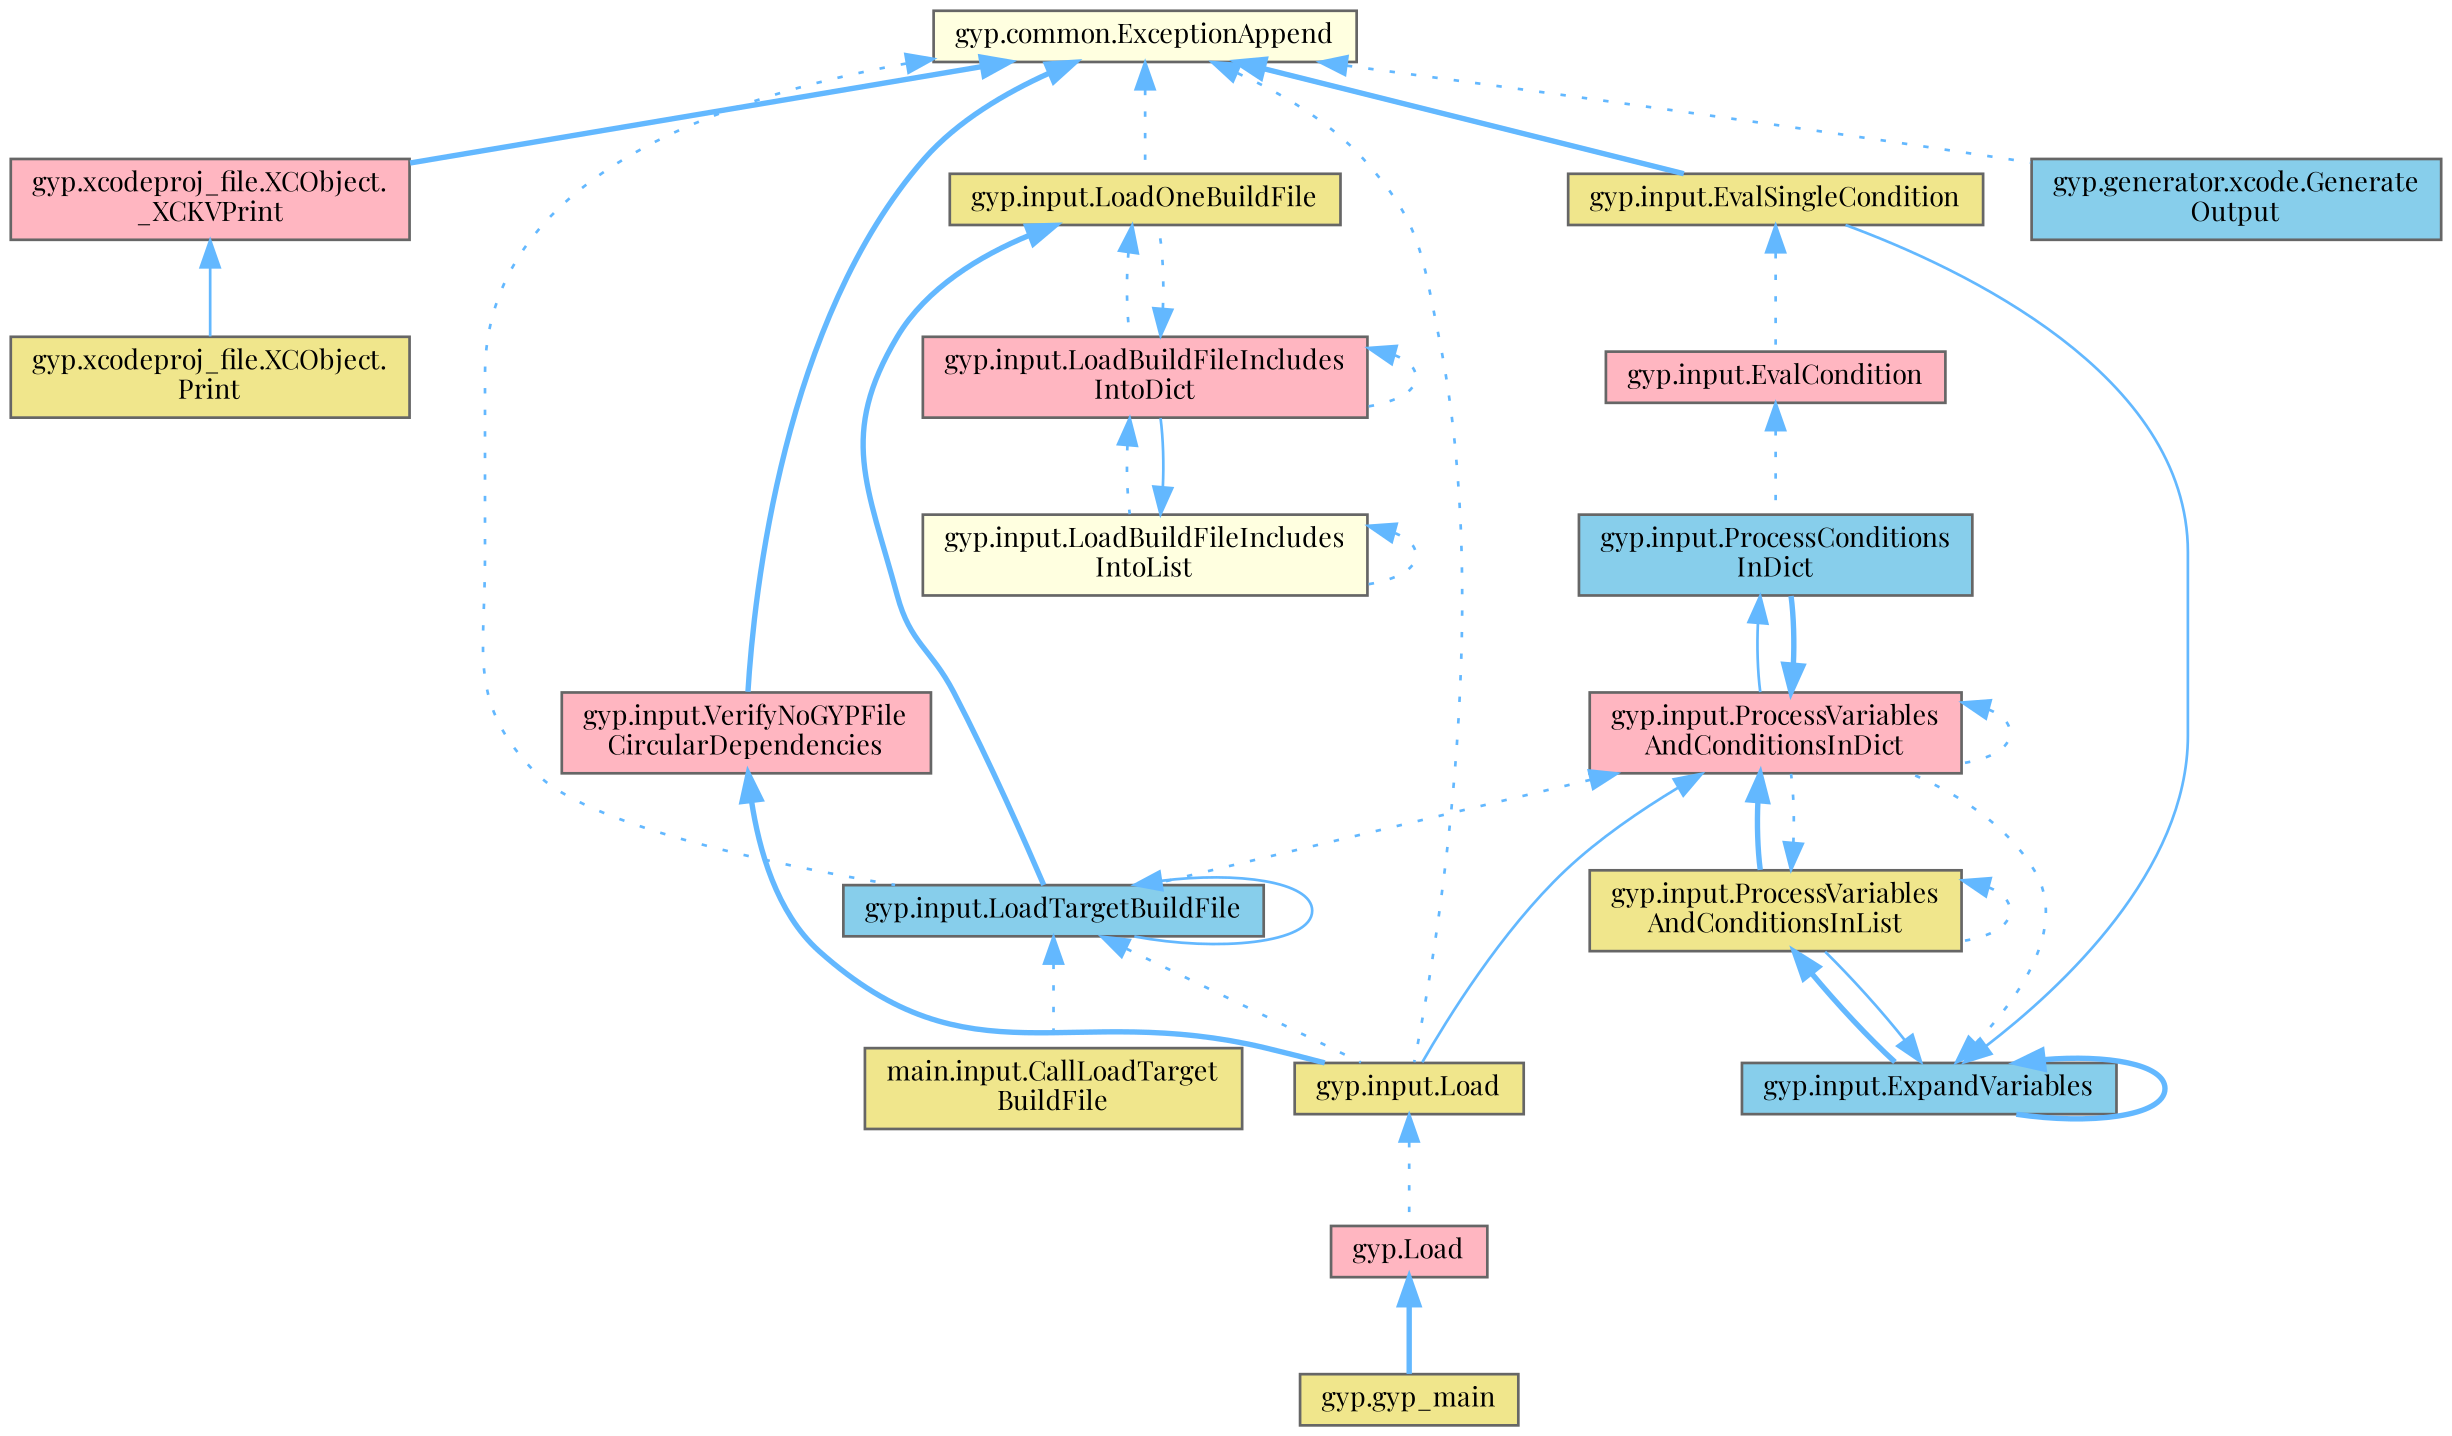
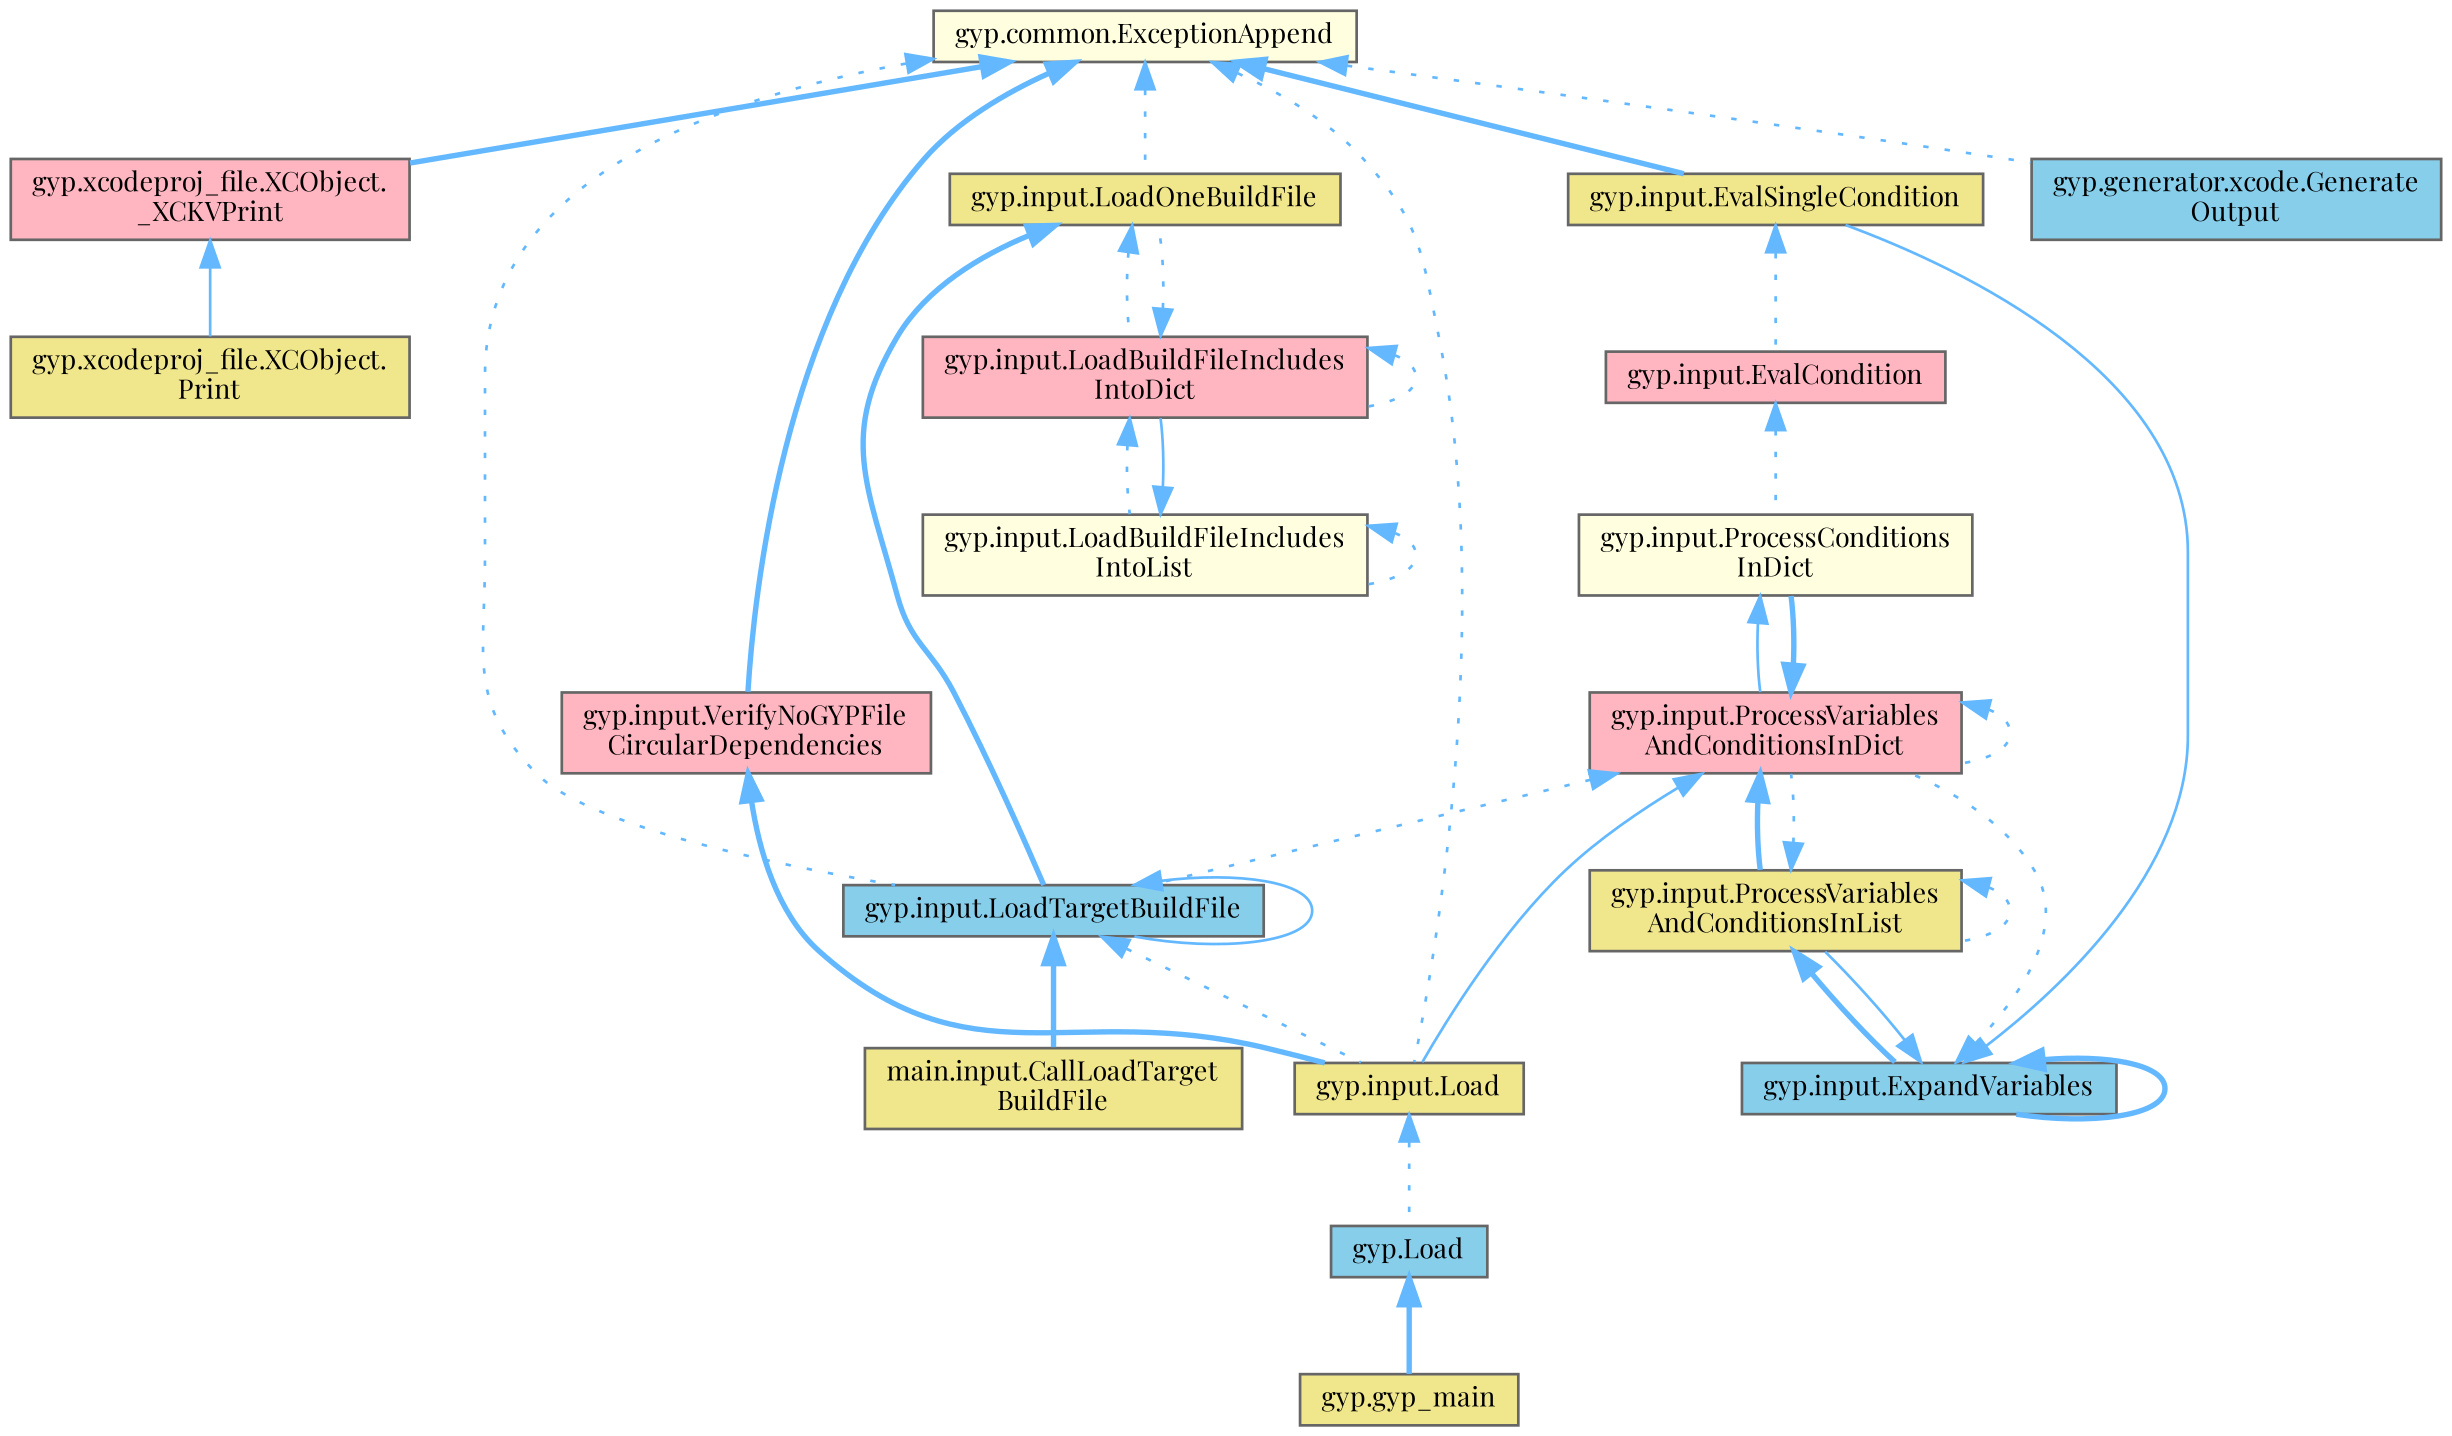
(1776, 555) -> (1776, 555)
(1054, 1005) -> (1054, 1005)
(1409, 1252) -> (1409, 1252)
